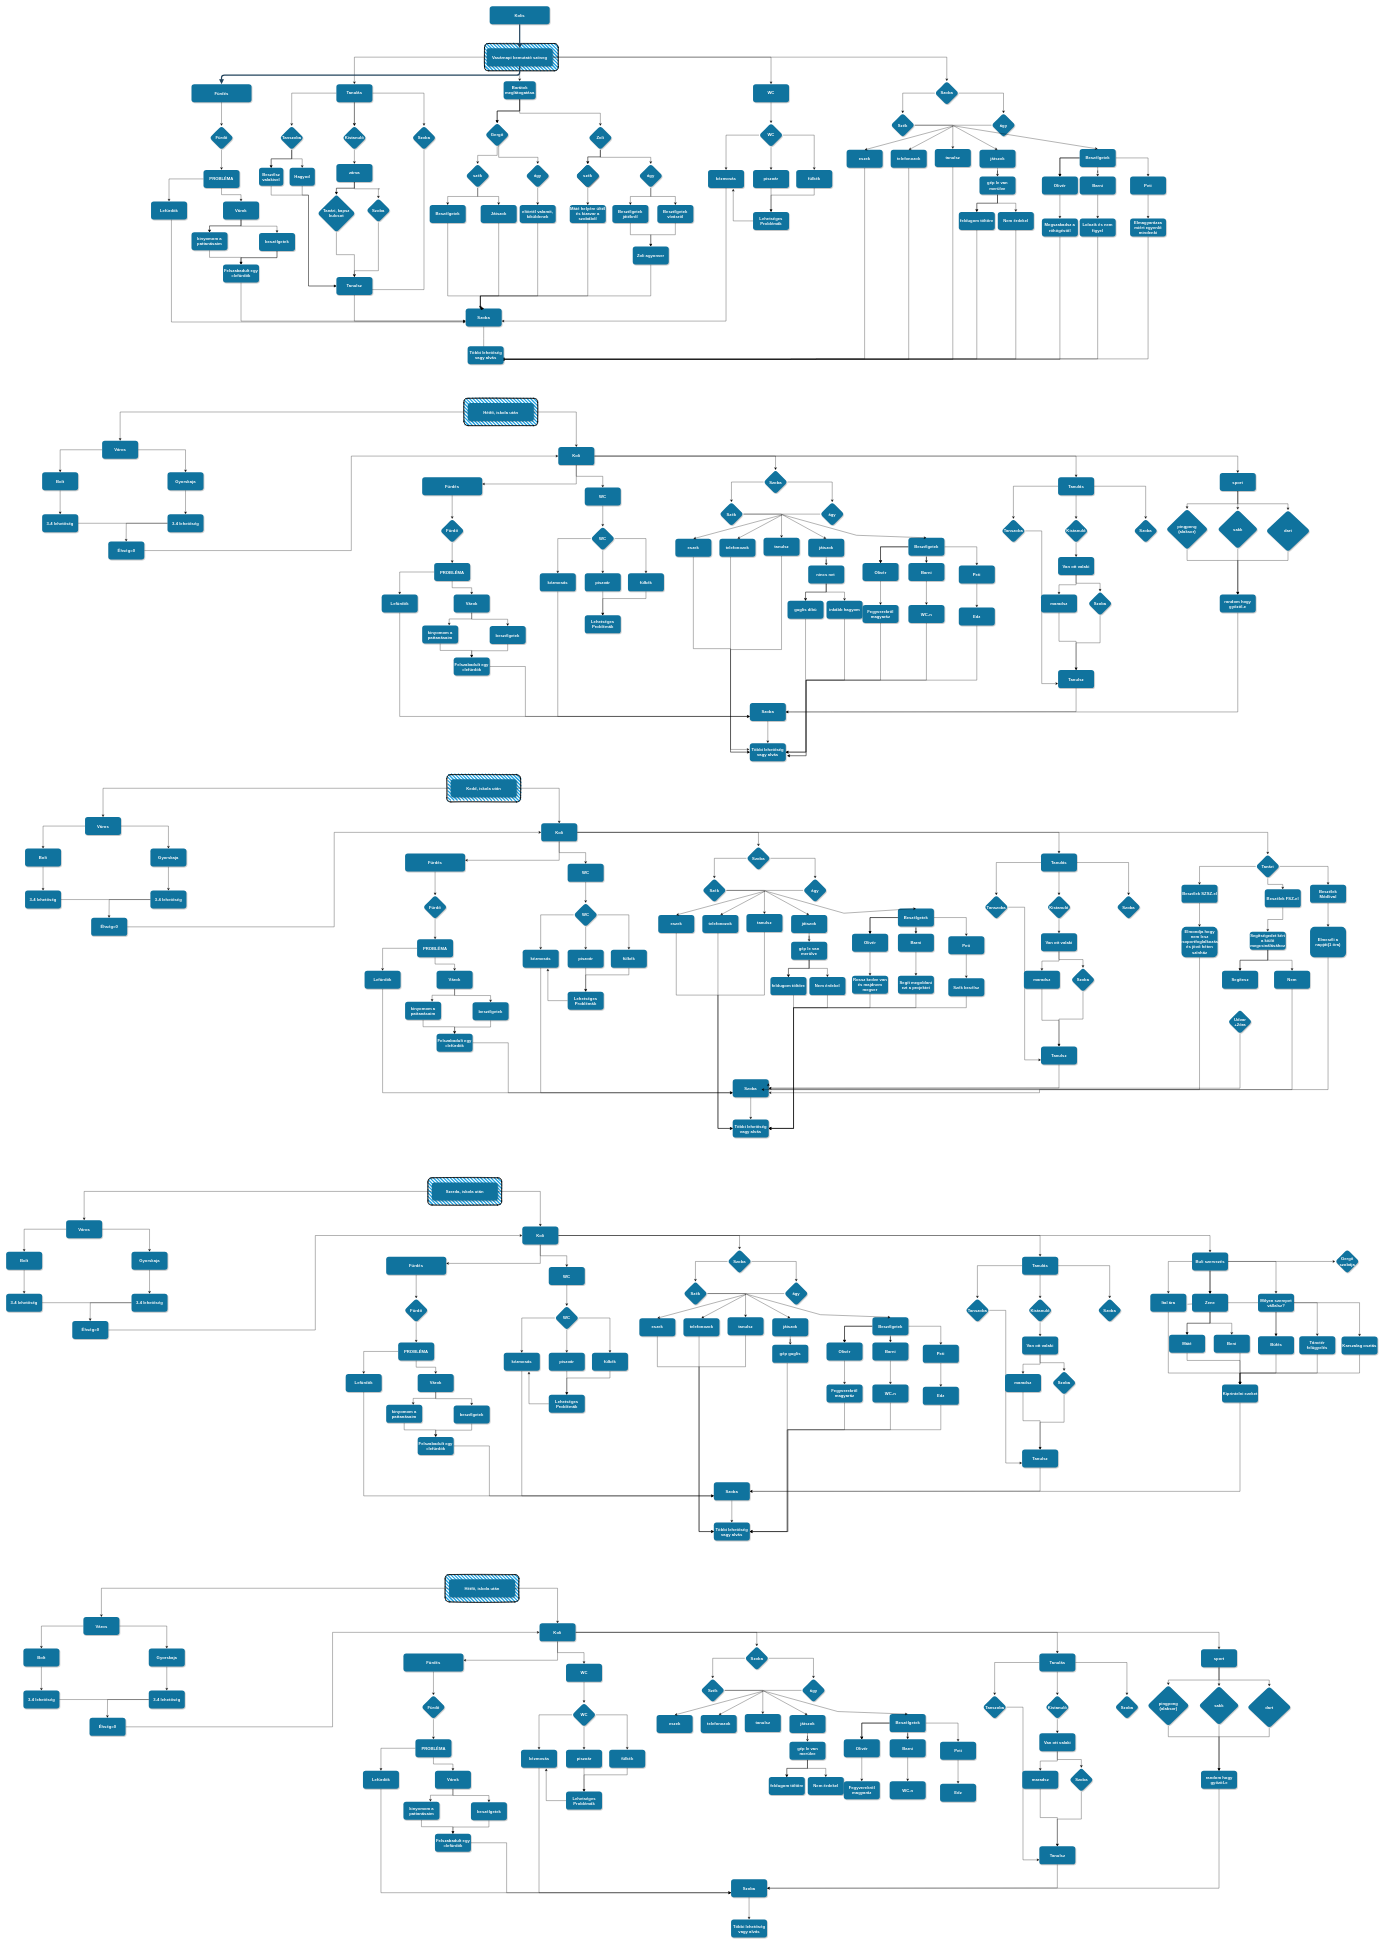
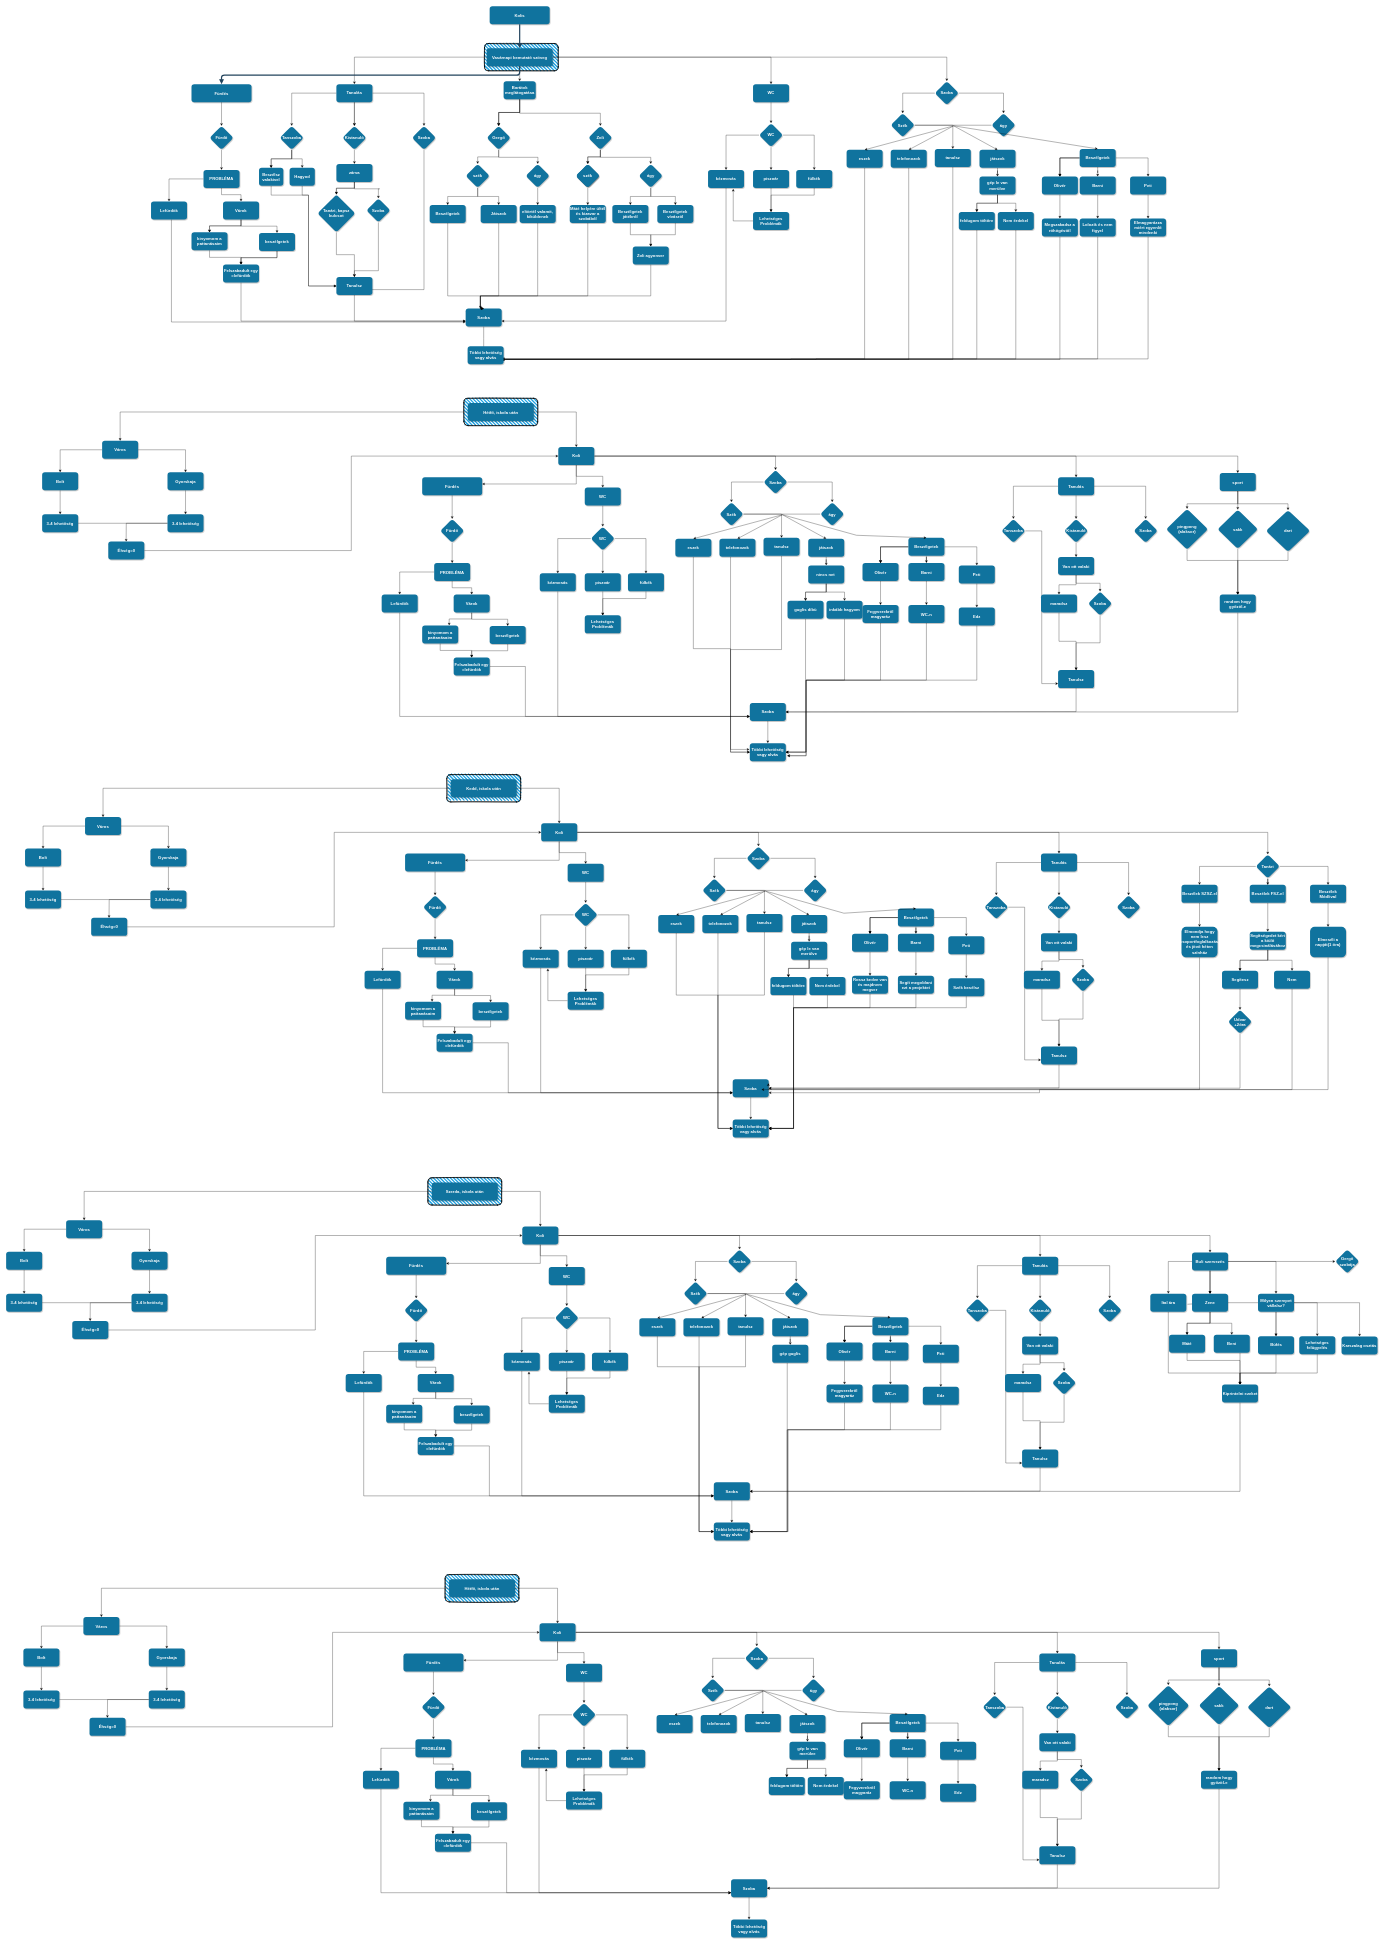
(497, 135) -> (499, 138)
(1283, 899) -> (1268, 894)
none -> (1240, 1006)
(1317, 1345) -> (1317, 1345)
(1360, 1365) -> none
